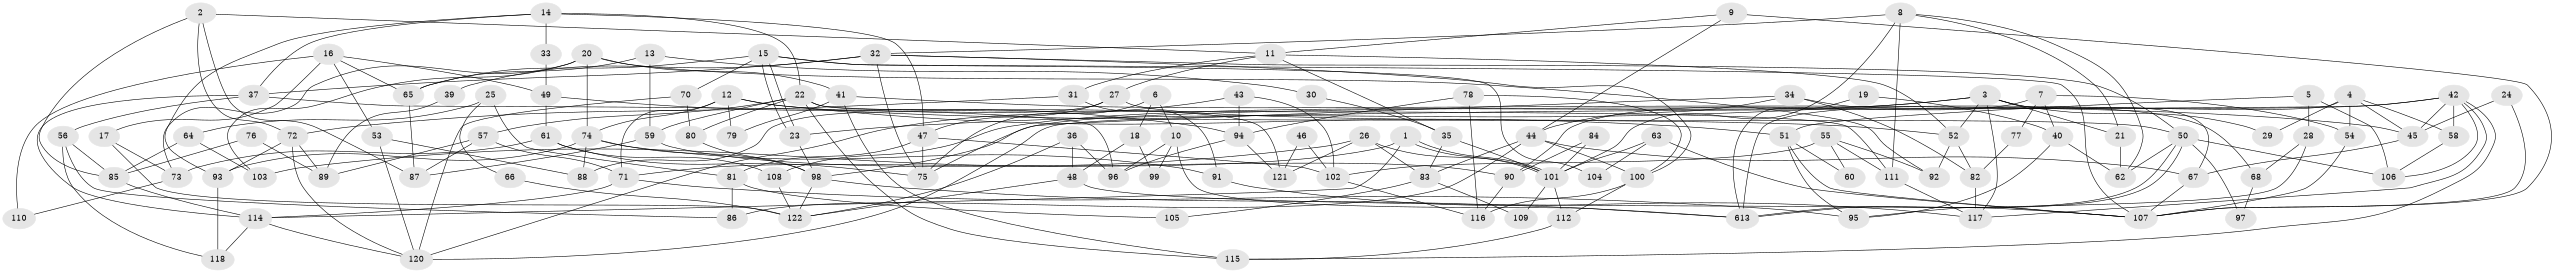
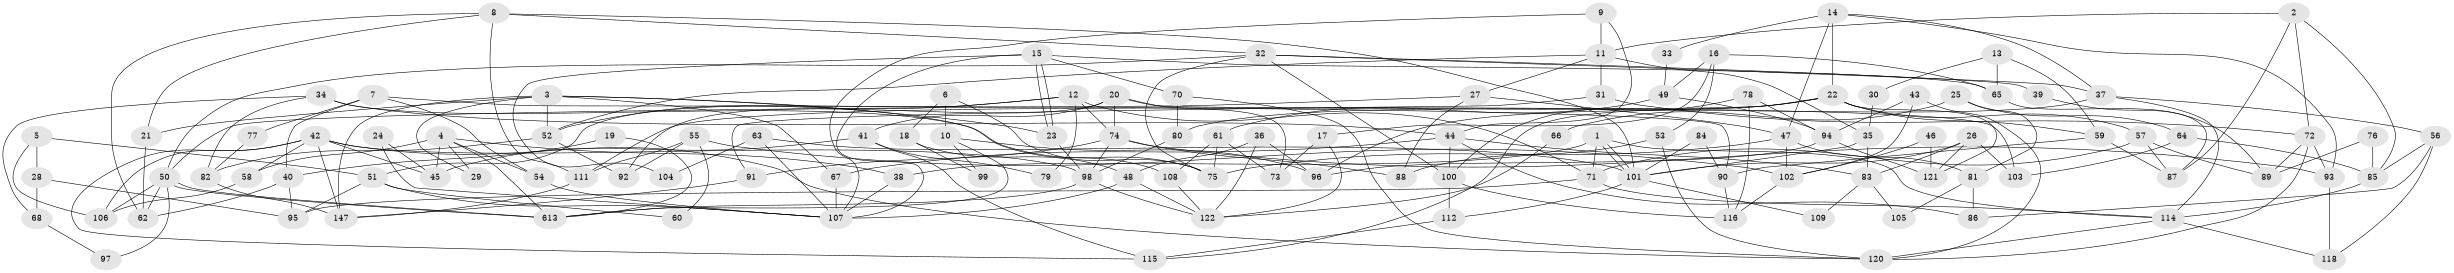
(2308, 156) -> none
none -> (899, 178)
(19, 219) -> none
(1975, 219) -> (341, 219)
